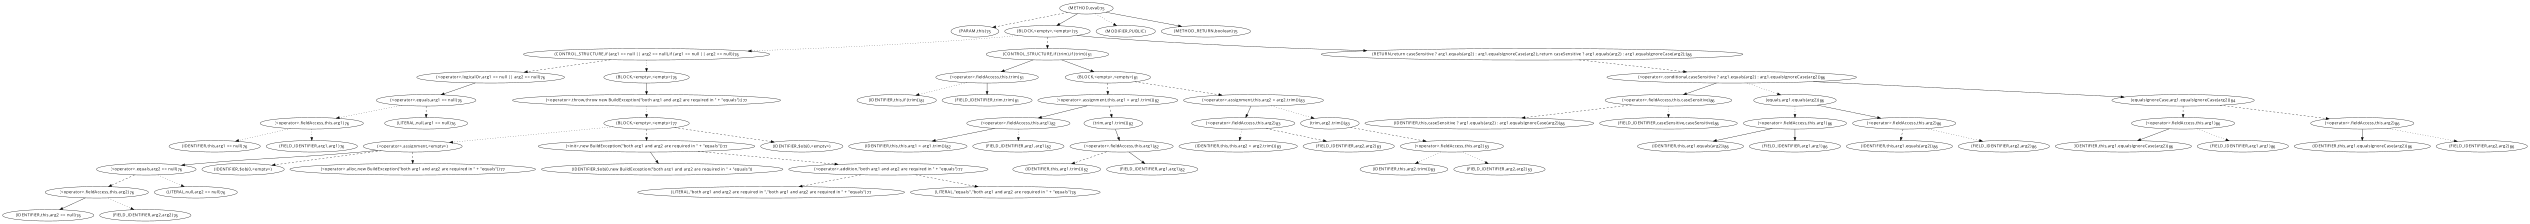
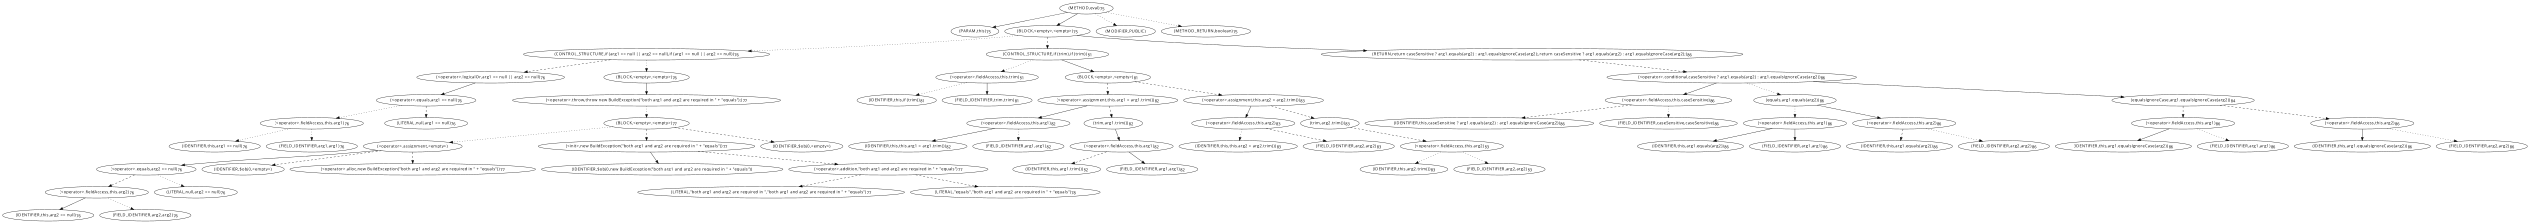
(1142, 19) -> (1142, 19)
(1032, 20) -> (1032, 20)
(1019, 65) -> (1019, 65)
(1291, 112) -> (1291, 112)
